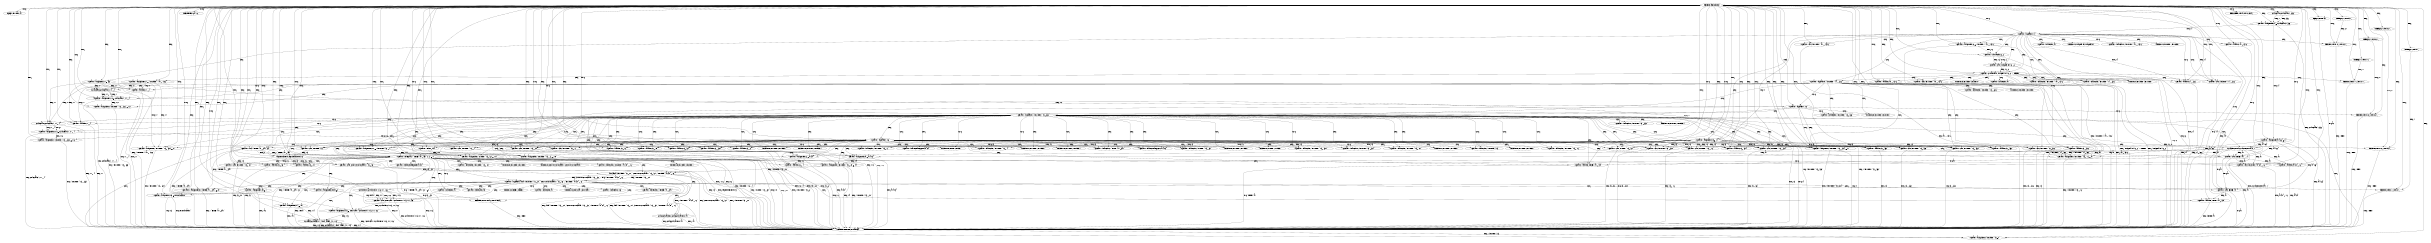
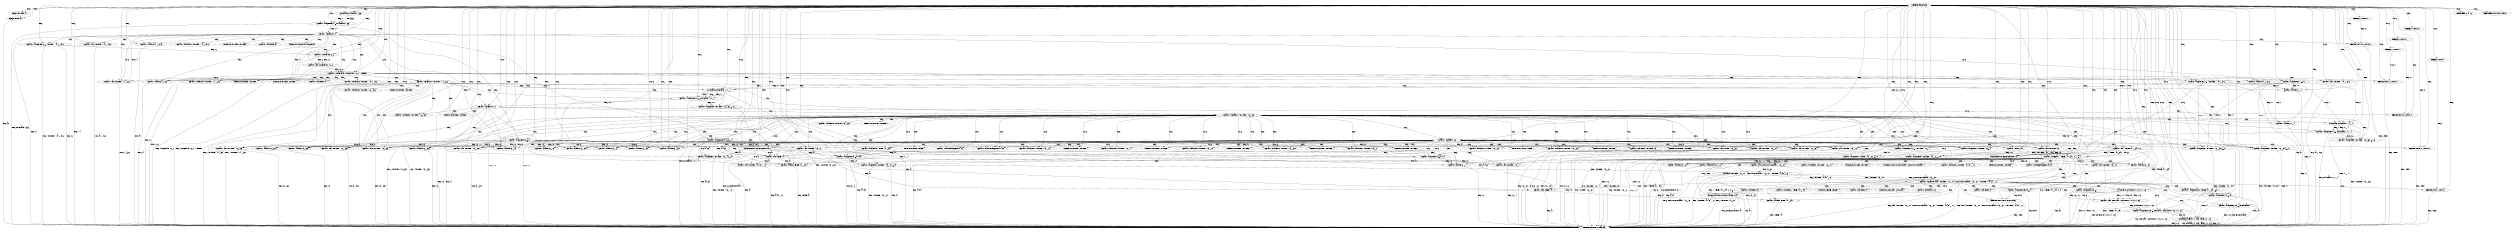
(2074, 5) -> (2191, 6)
(565, 82) -> (652, 82)
(396, 90) -> (1896, 90)
none -> (2228, 118)
(2267, 156) -> none
none -> (1472, 163)
(1413, 234) -> (1754, 159)
